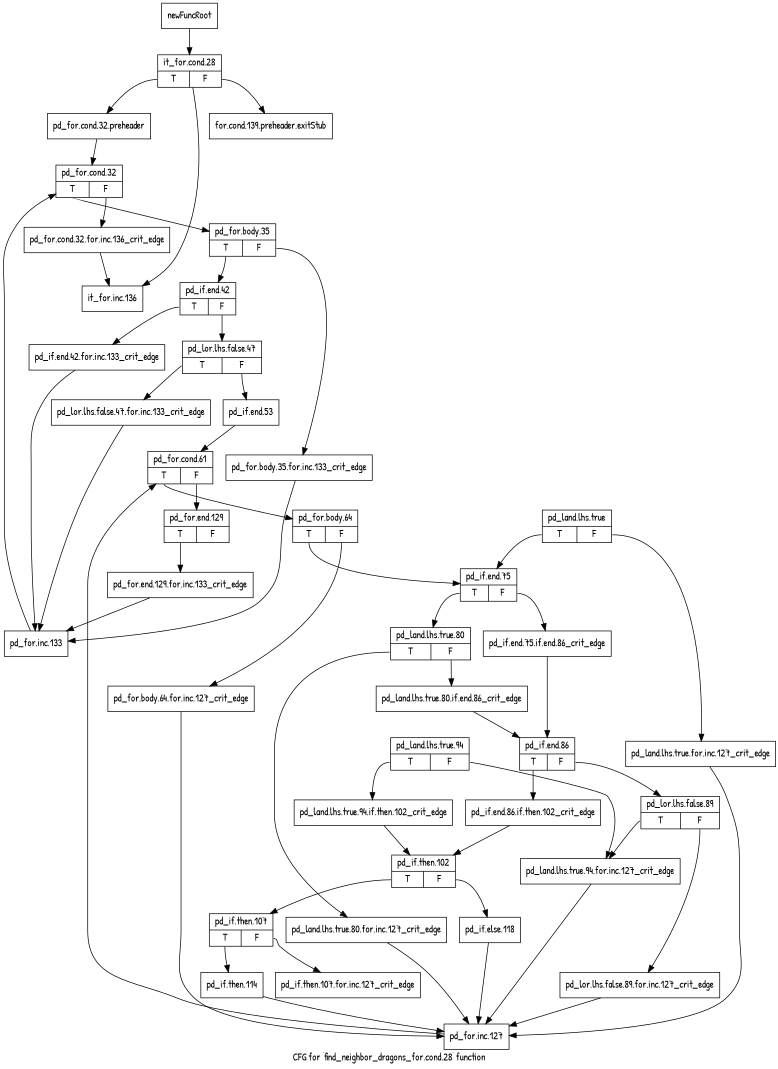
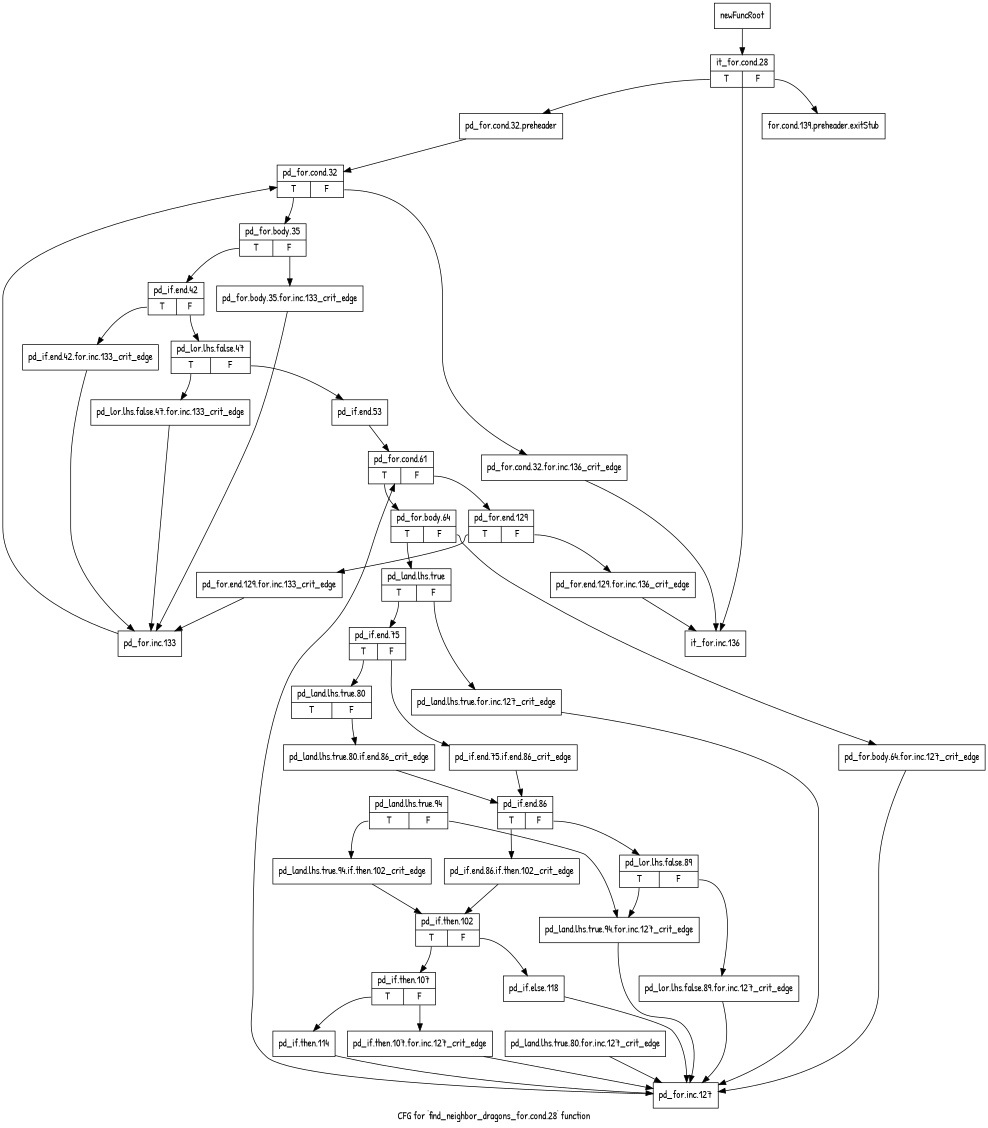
(375, 576) -> (408, 552)
none -> (623, 585)
(274, 759) -> none
none -> (565, 1072)
